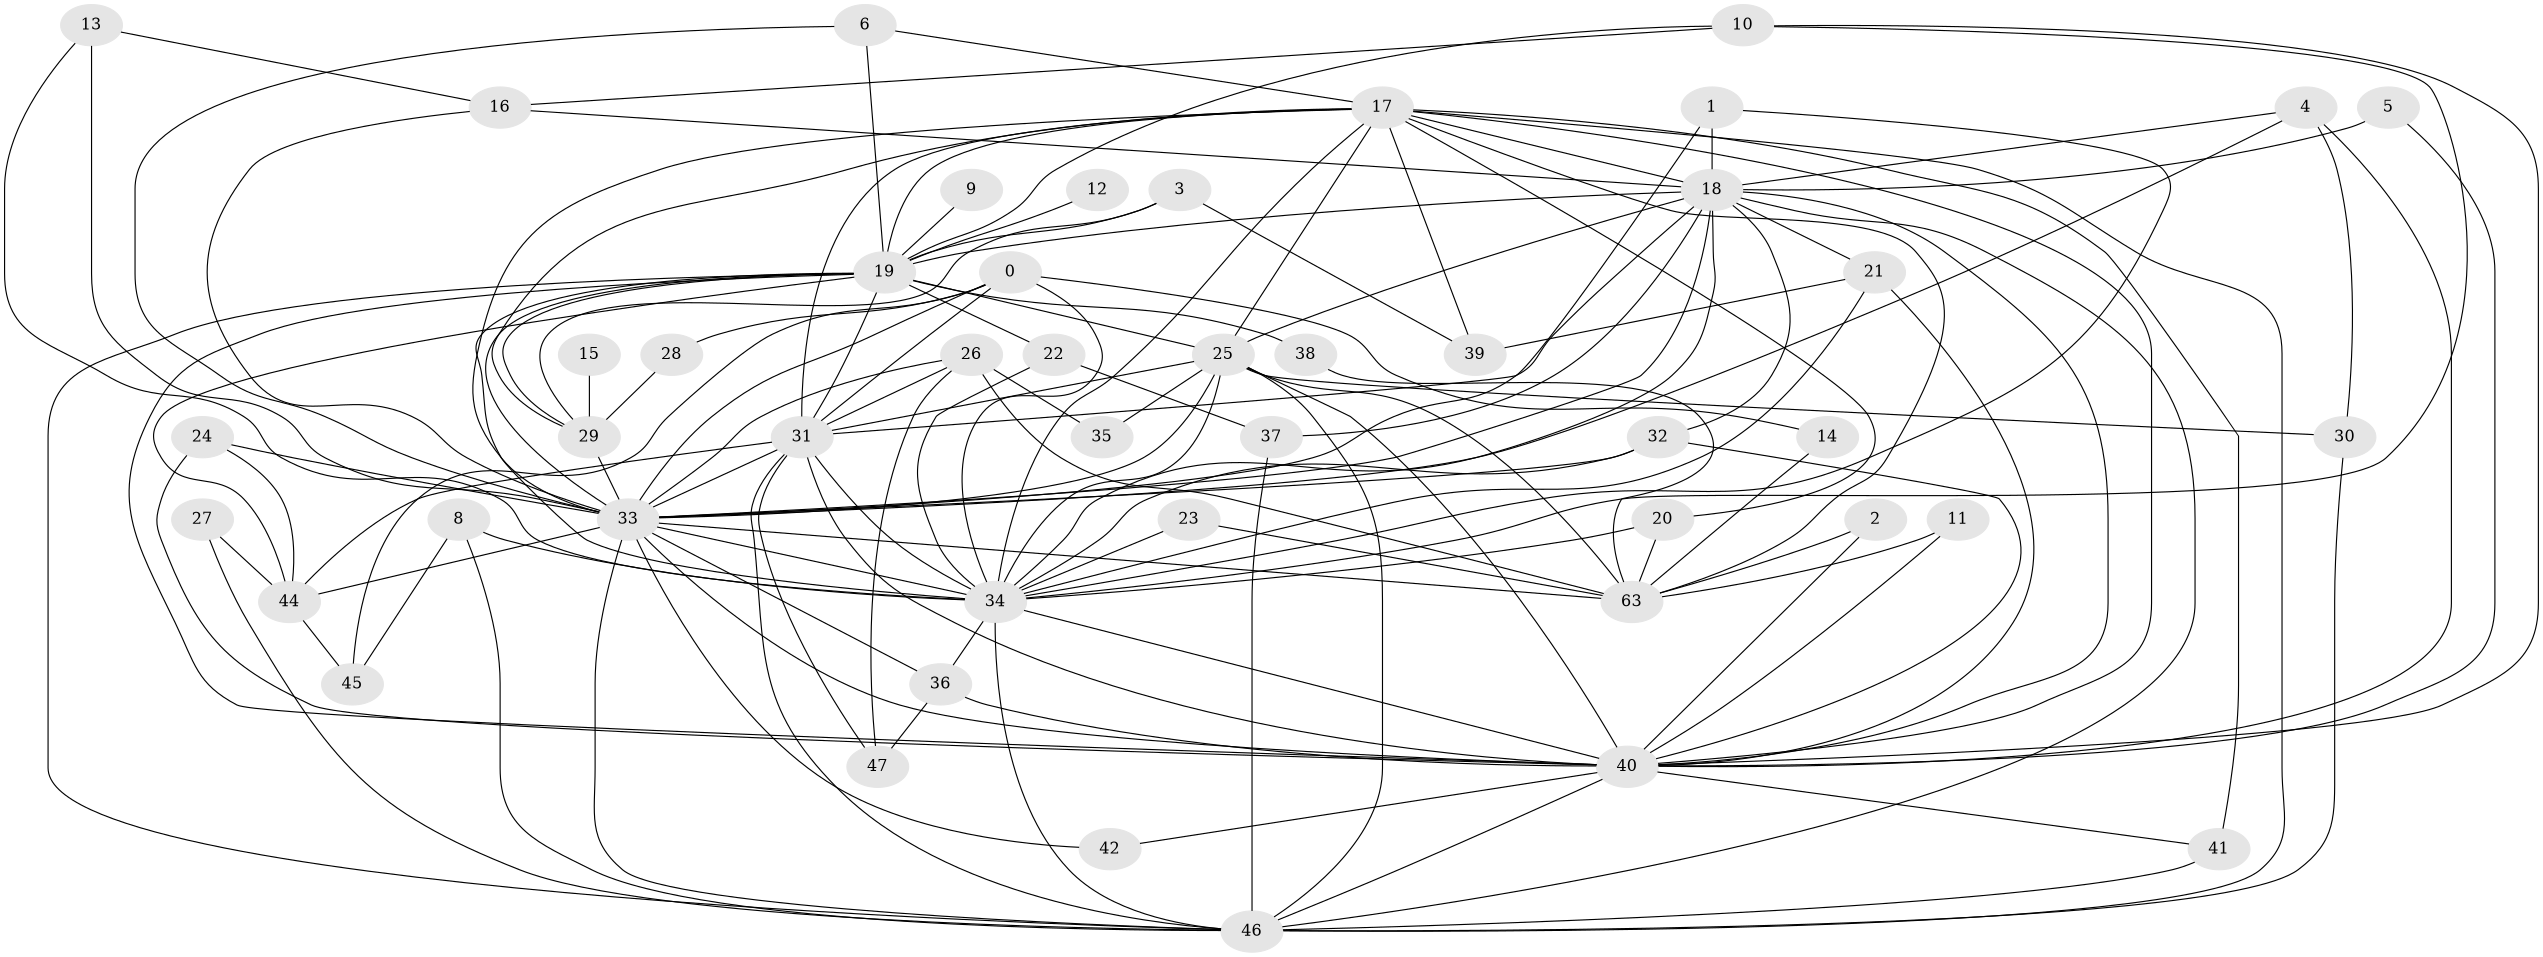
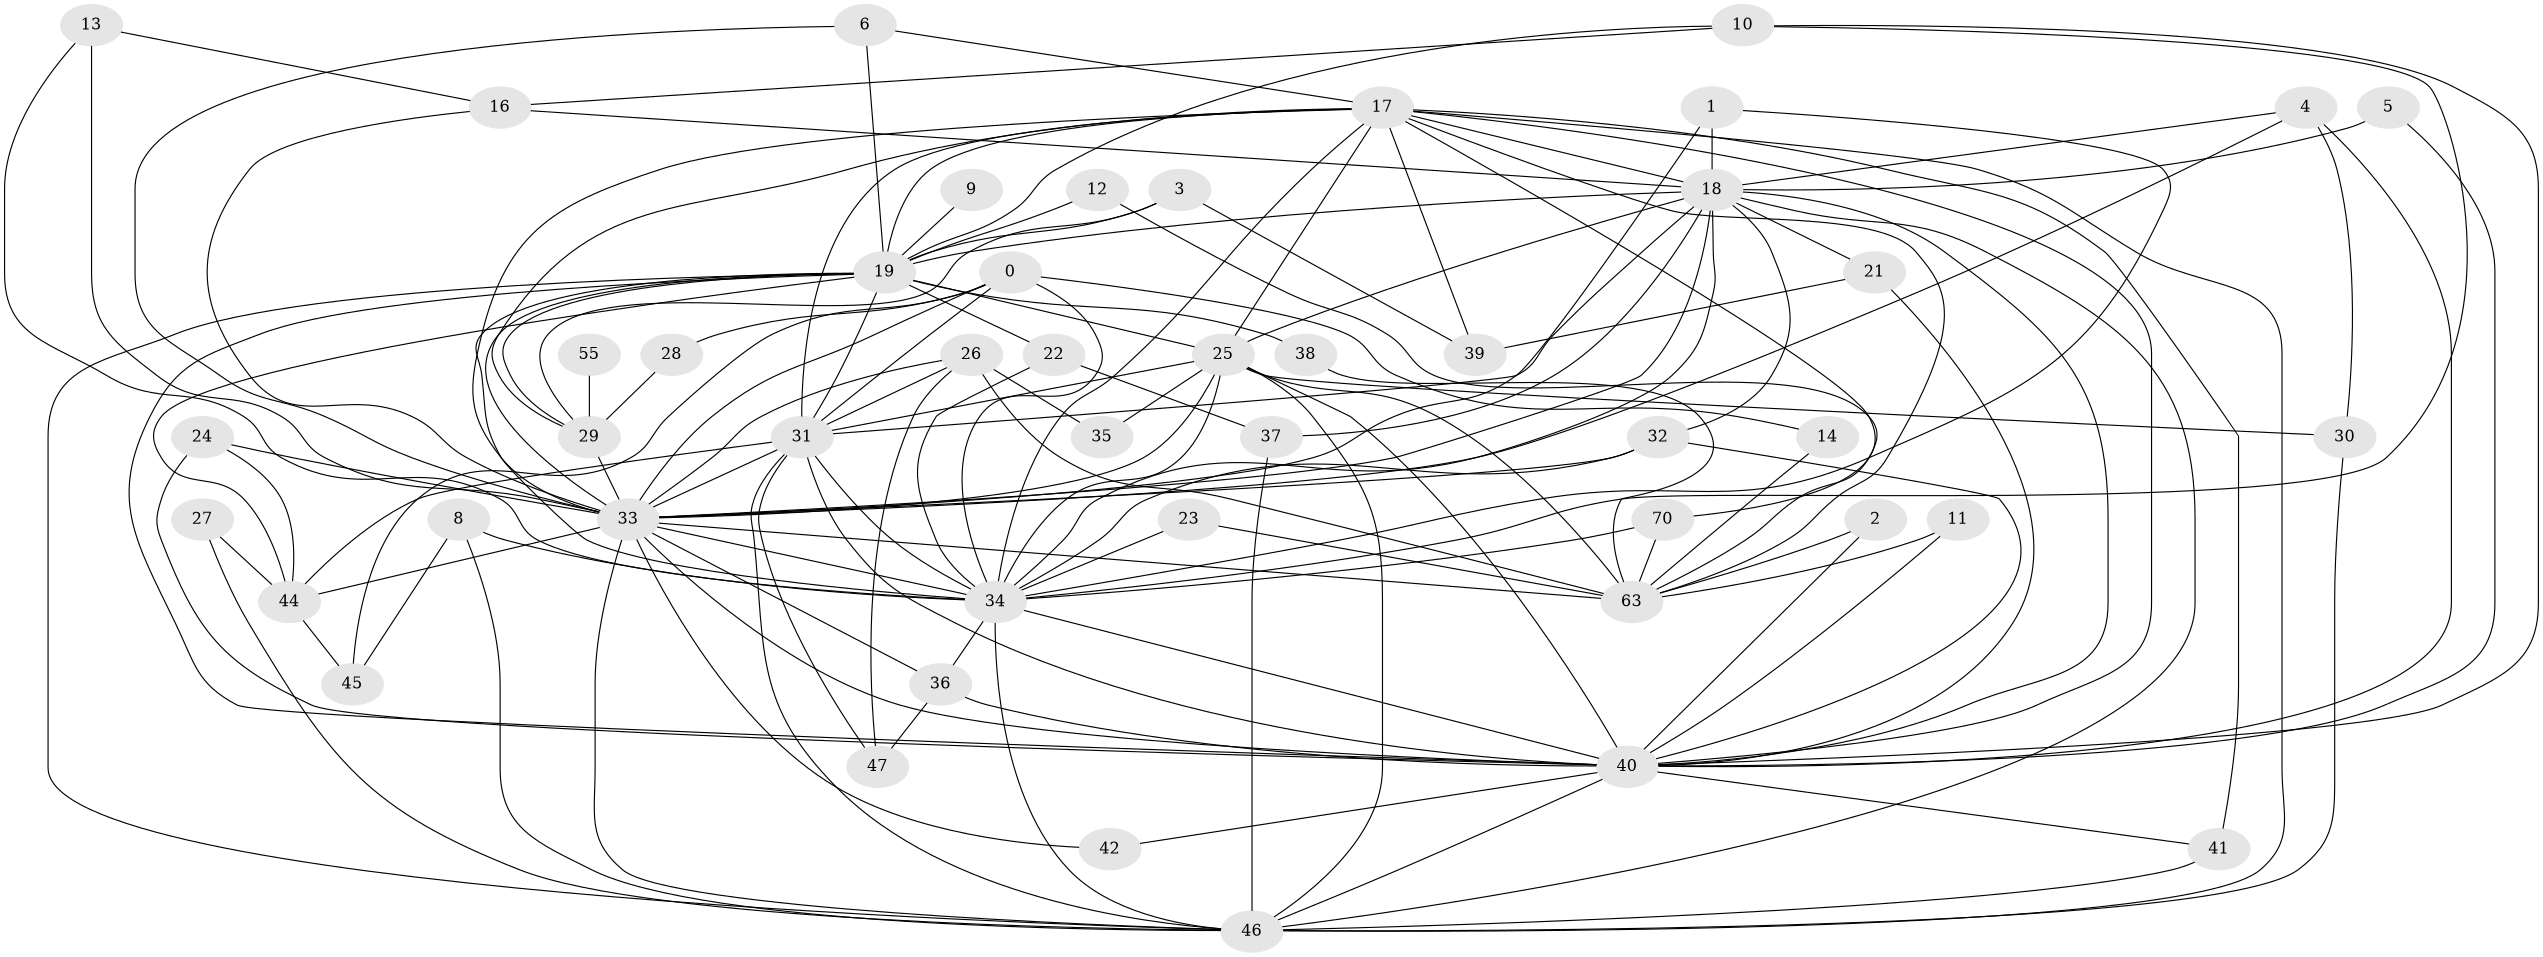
(589, 355) -> (589, 355)
none -> (1733, 382)
(1477, 491) -> none
(1663, 520) -> (1663, 520)
